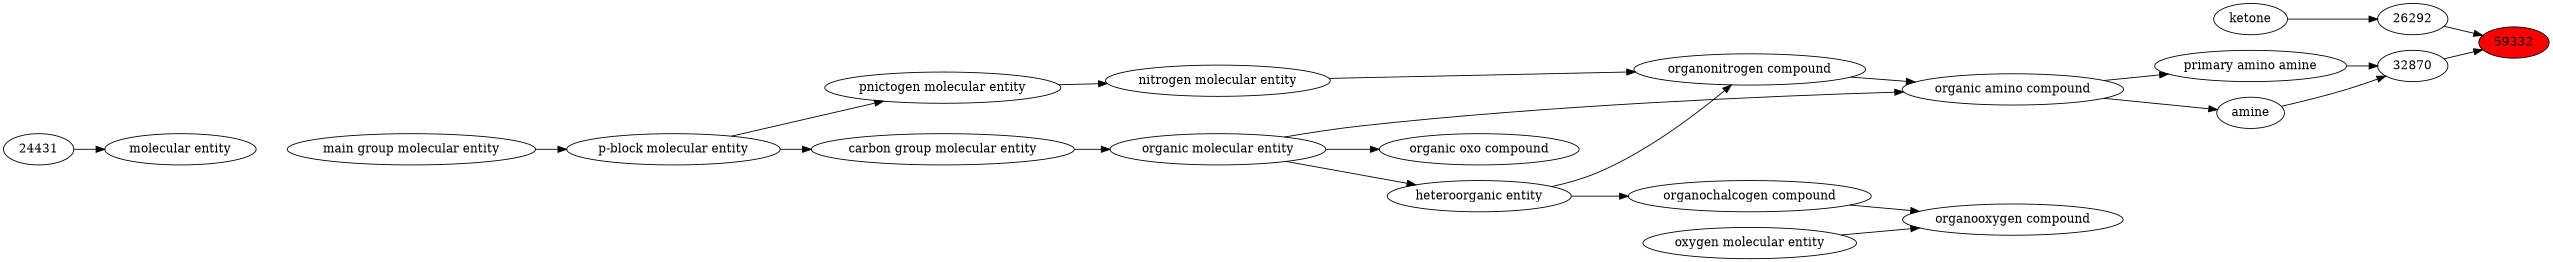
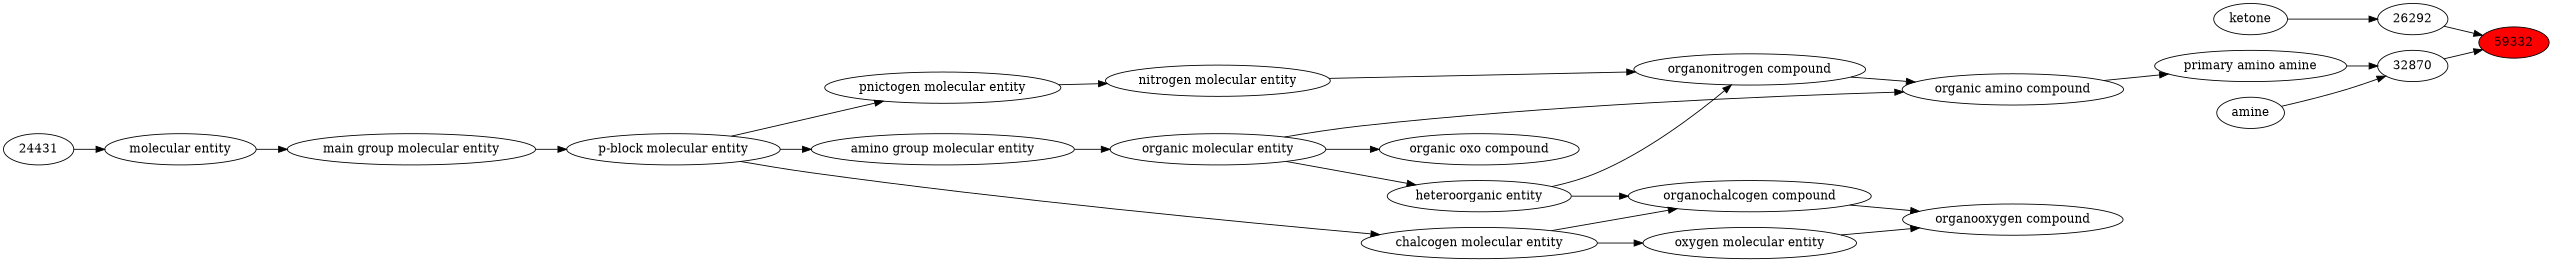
(2156, 104) -> none
none -> (267, 149)
(943, 149) -> (943, 149)
none -> (1479, 243)
